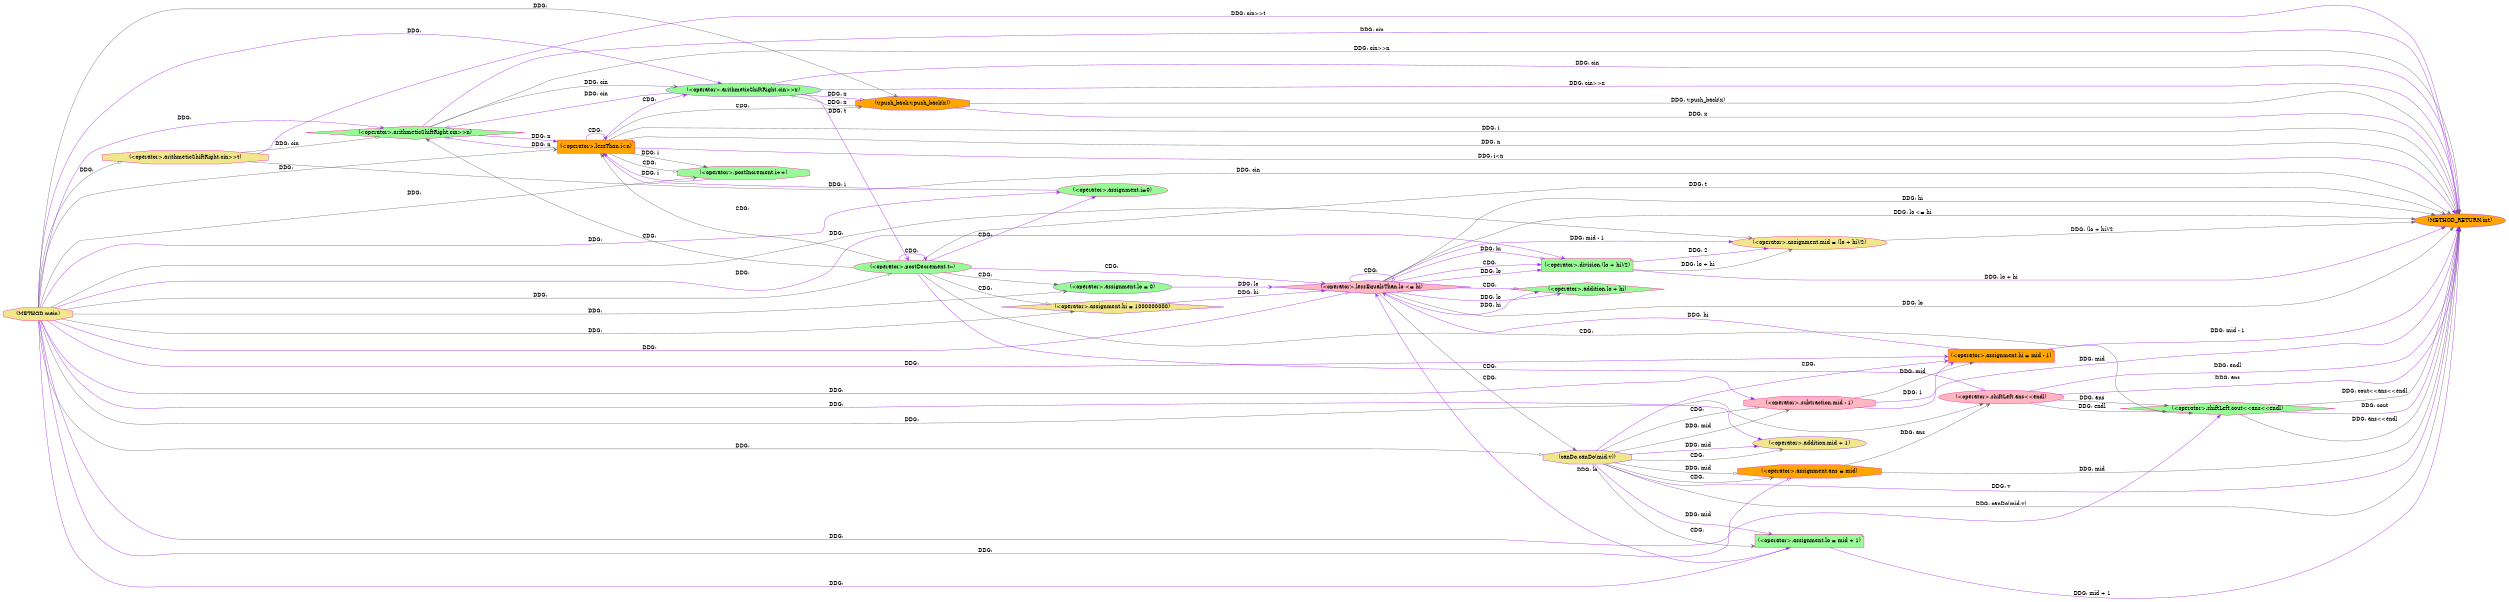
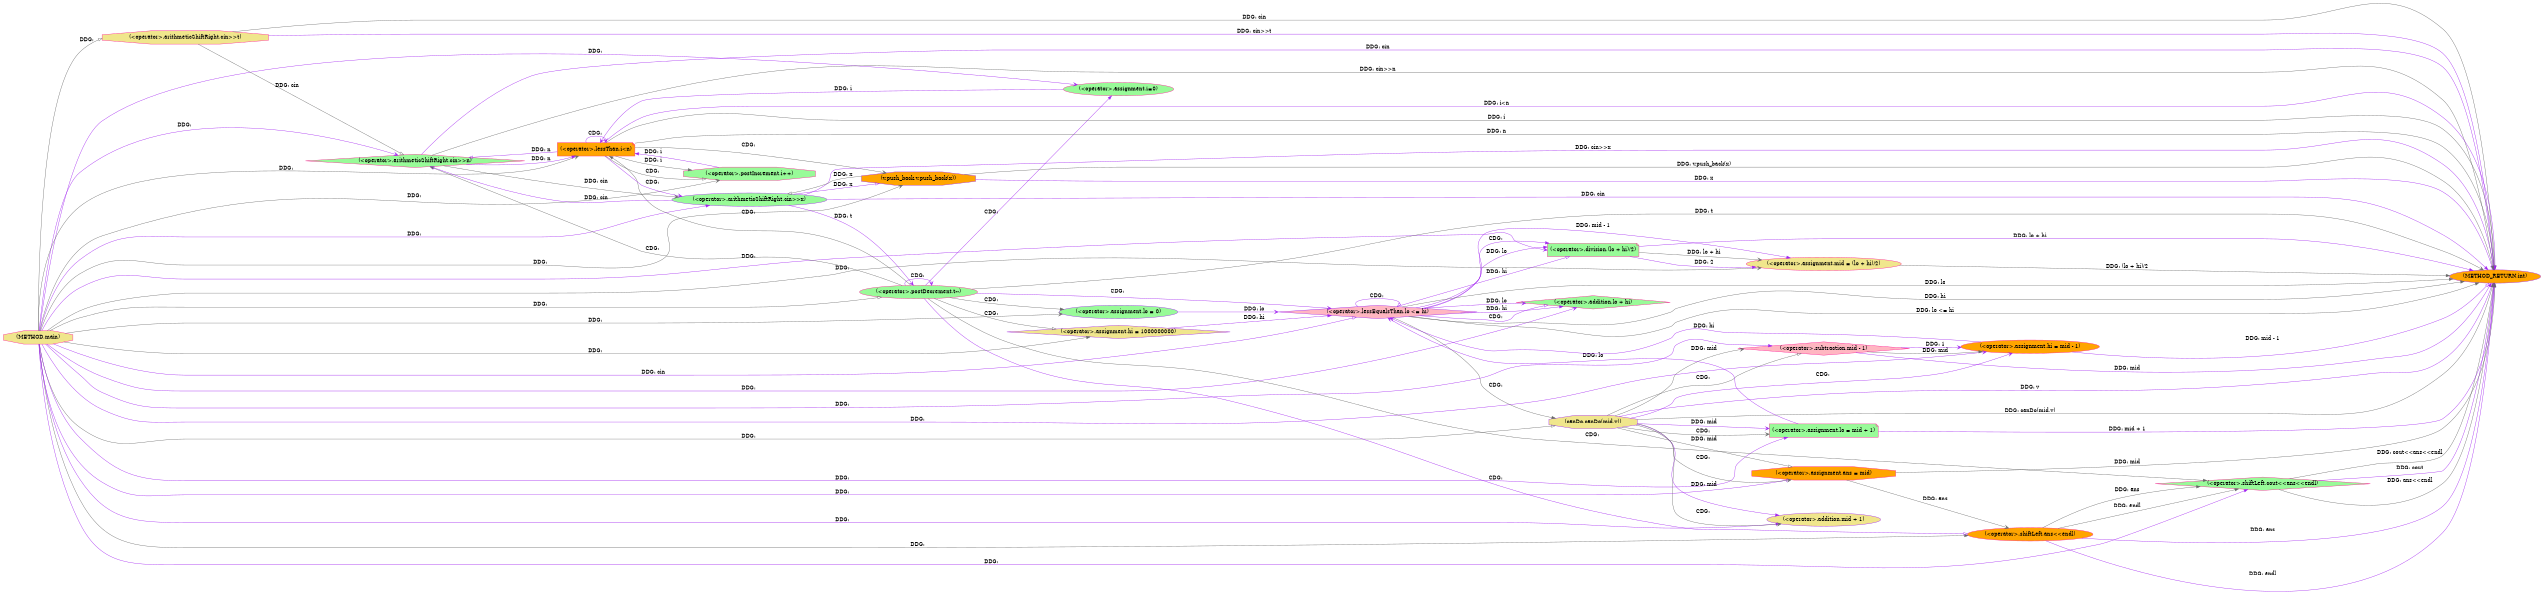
(650, 348) -> (653, 372)
(2001, 356) -> (2030, 347)
none -> (809, 391)
(2001, 397) -> (2030, 534)
(1809, 403) -> (1824, 349)
